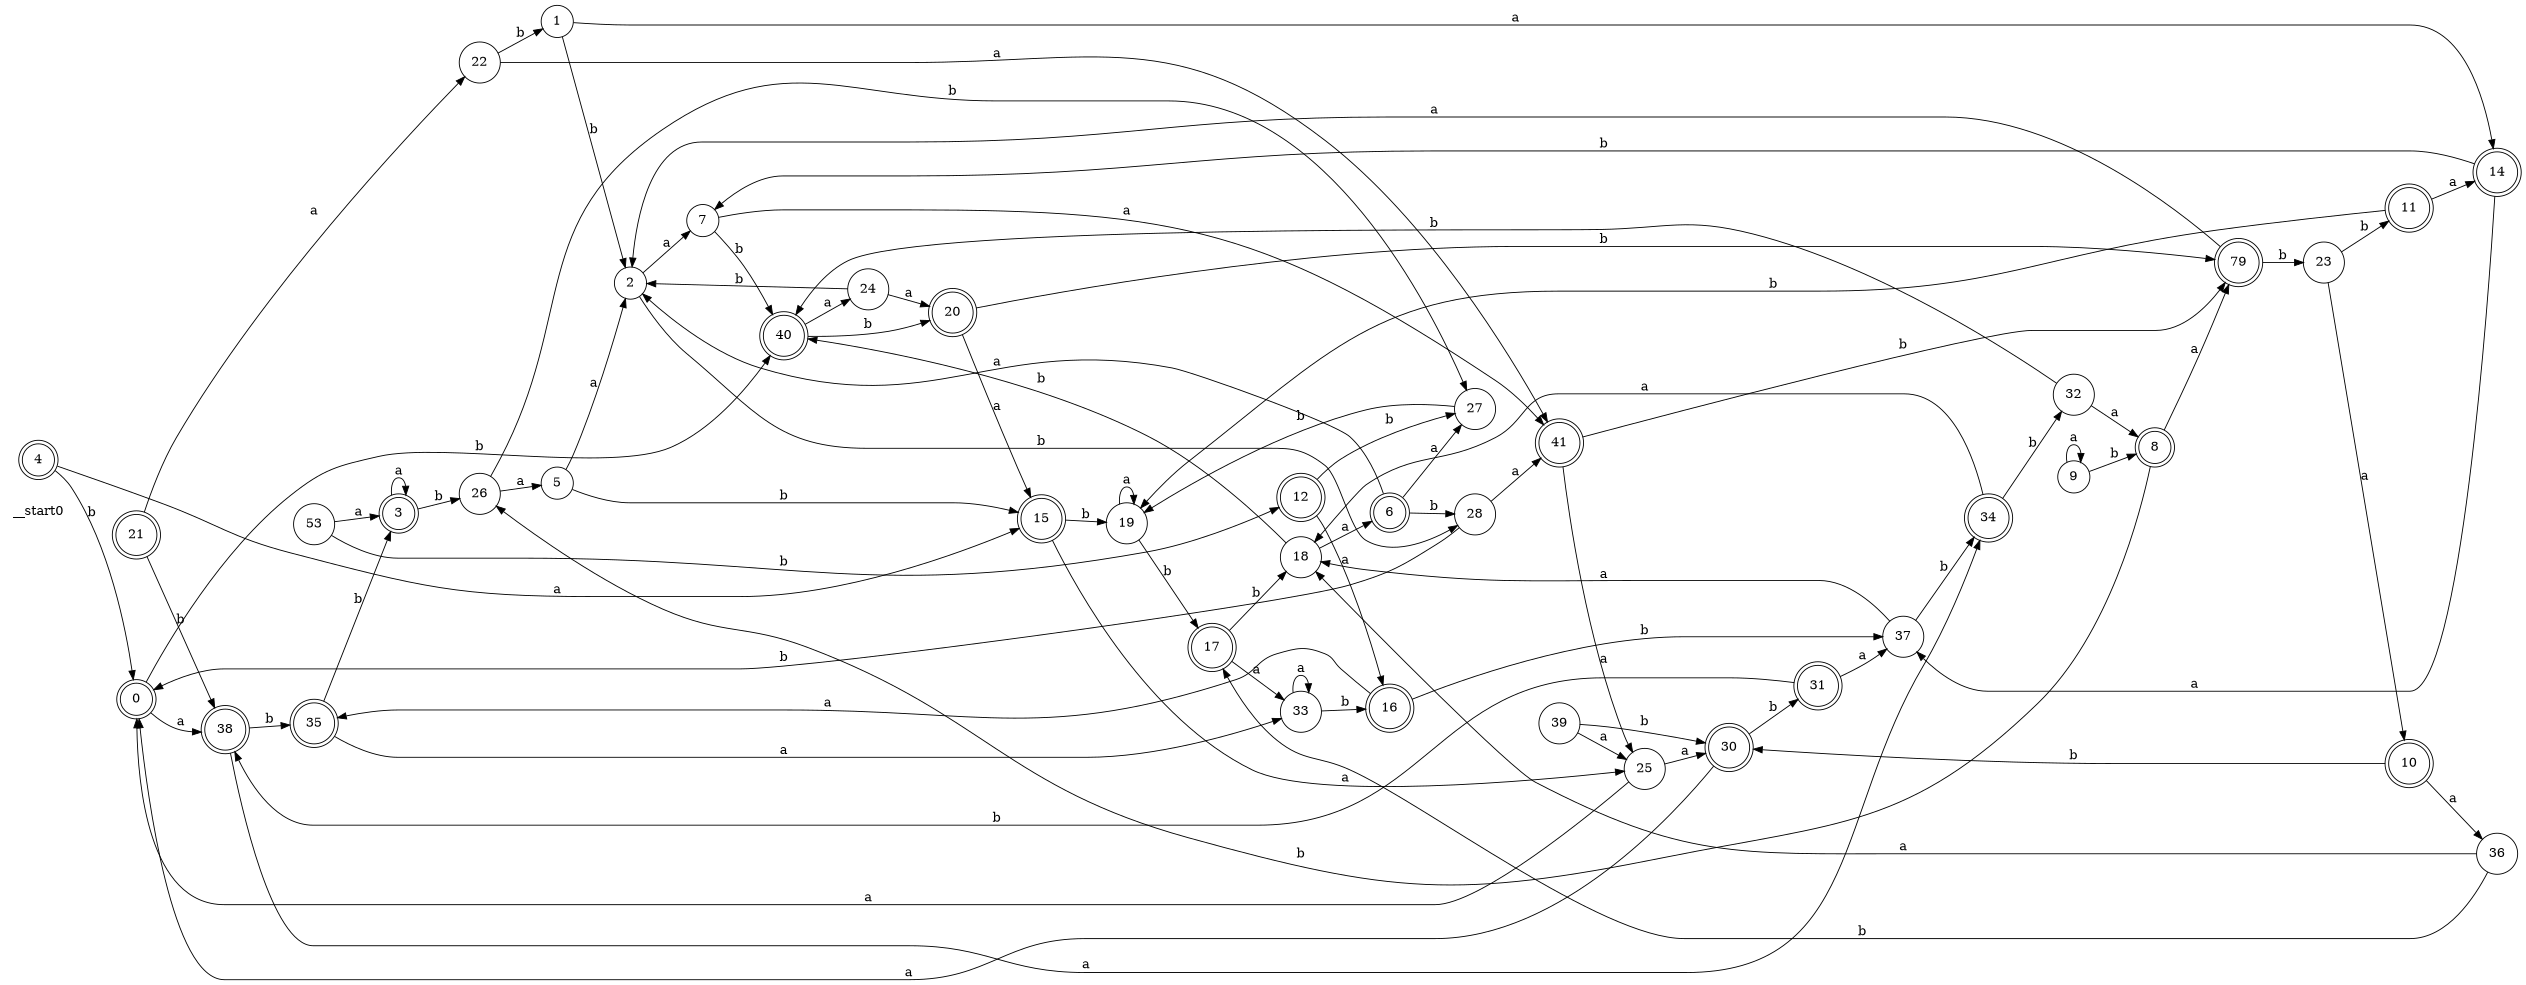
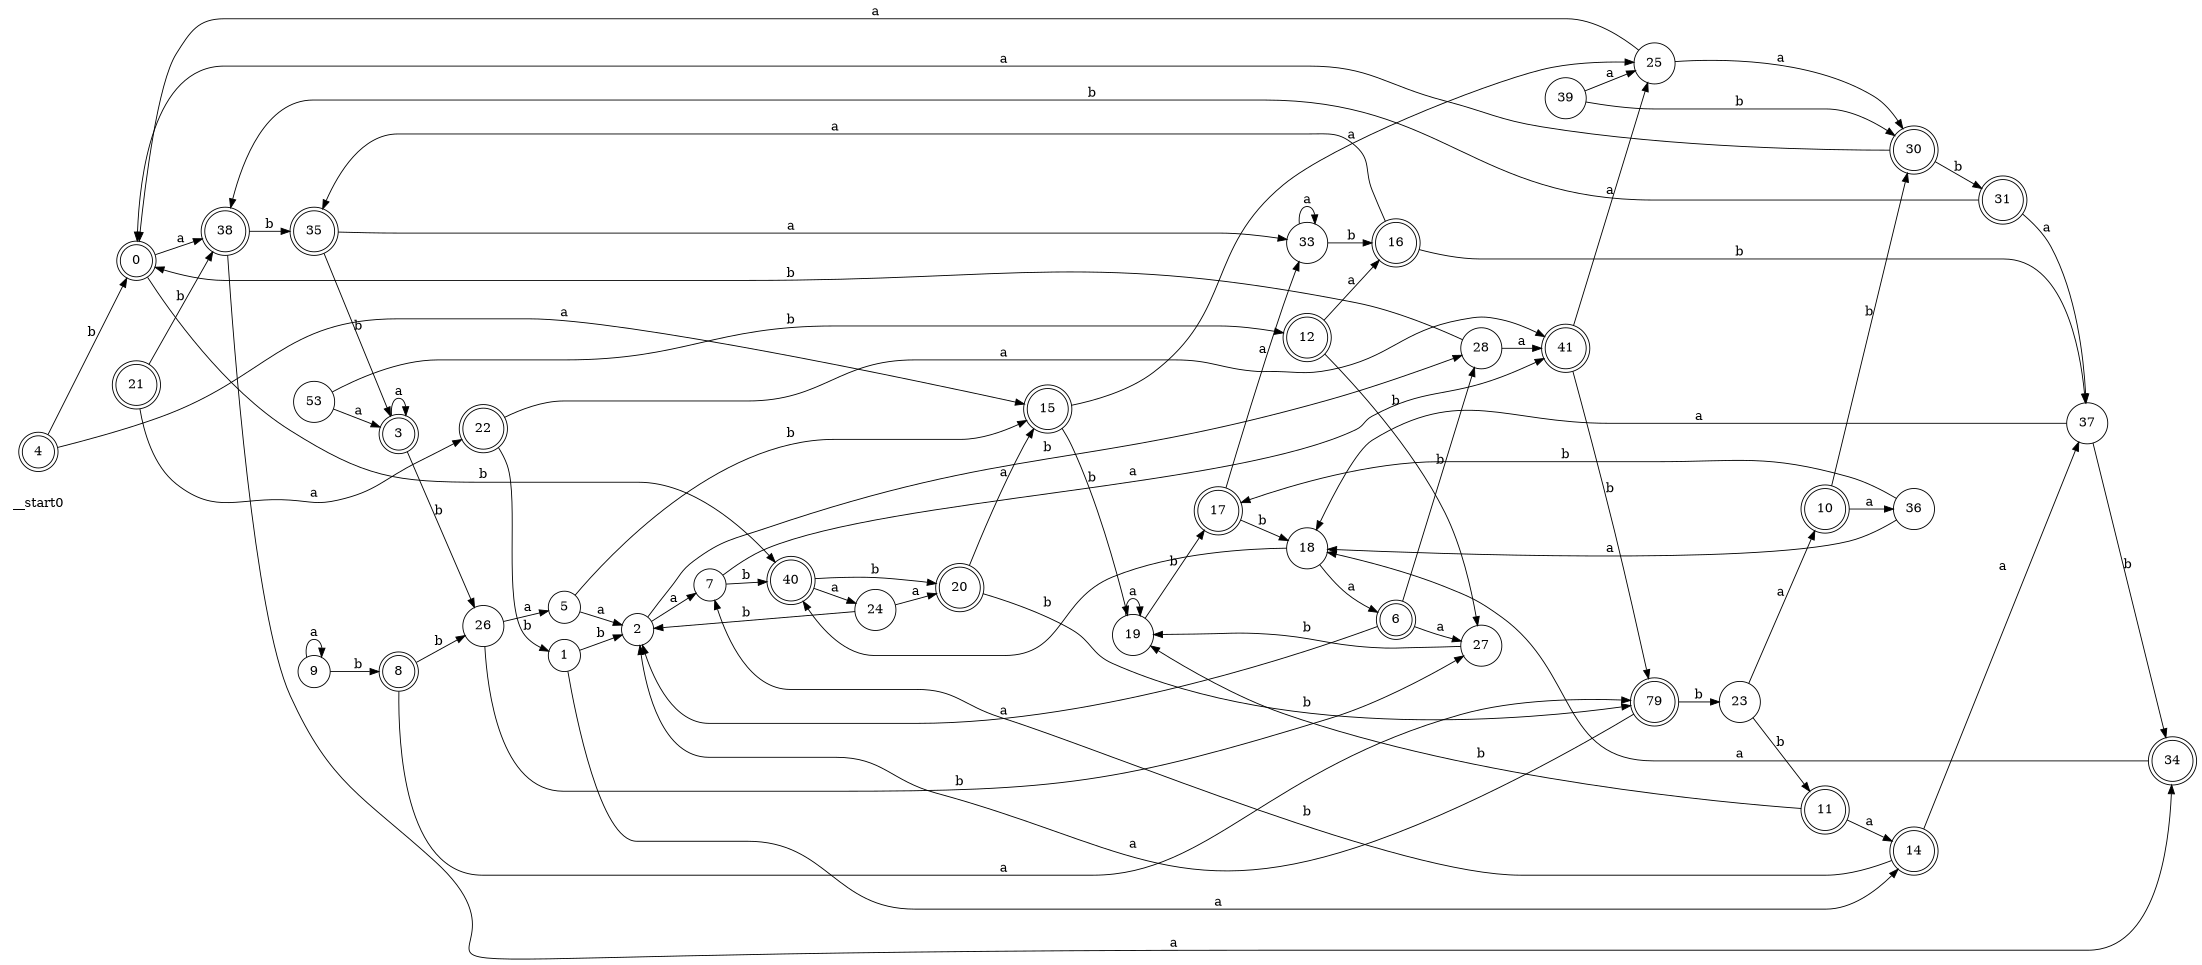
(480, 63) -> (483, 429)
(2074, 395) -> none
